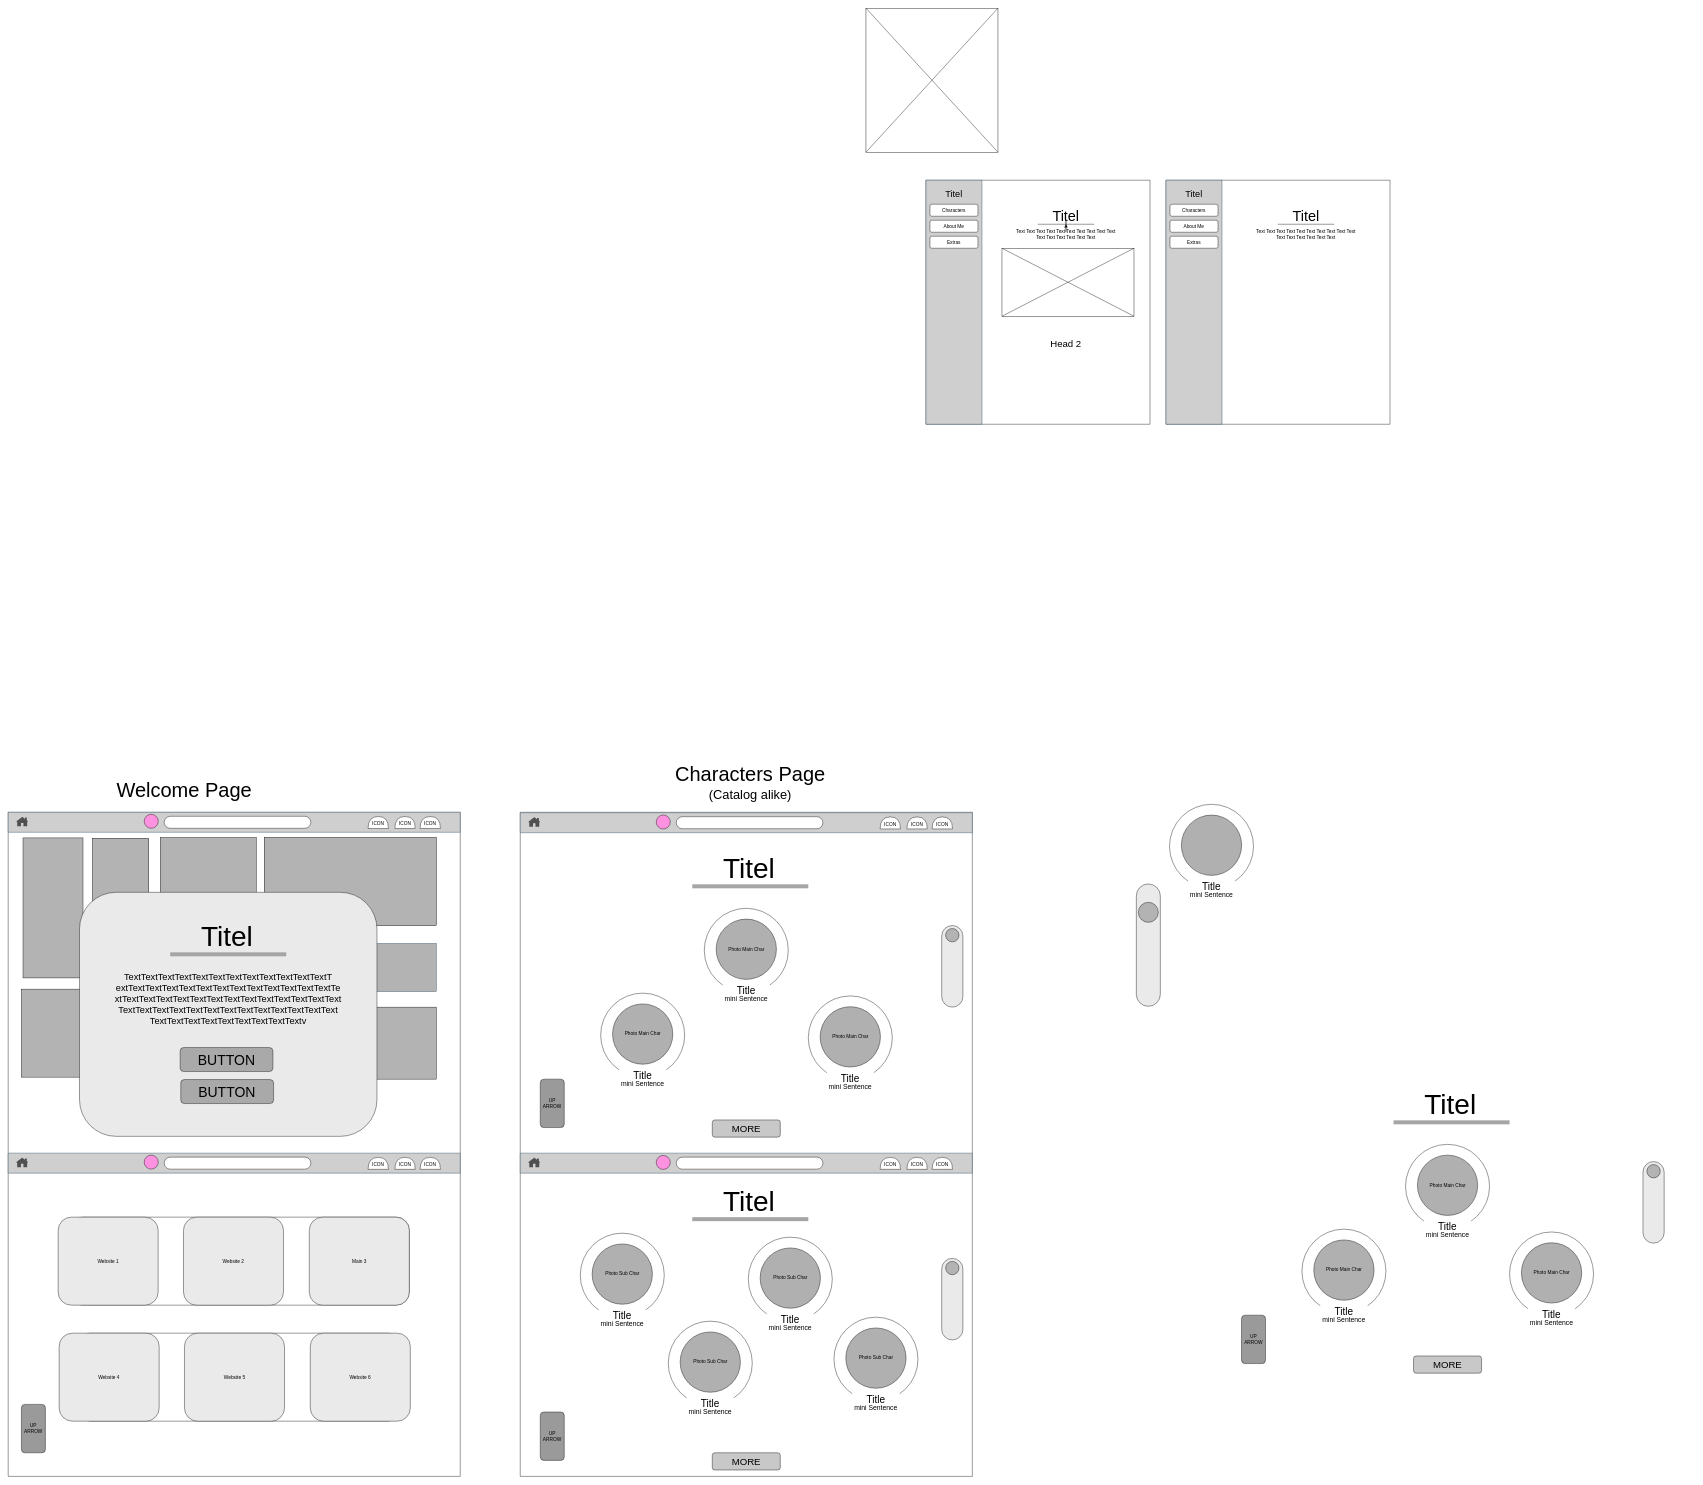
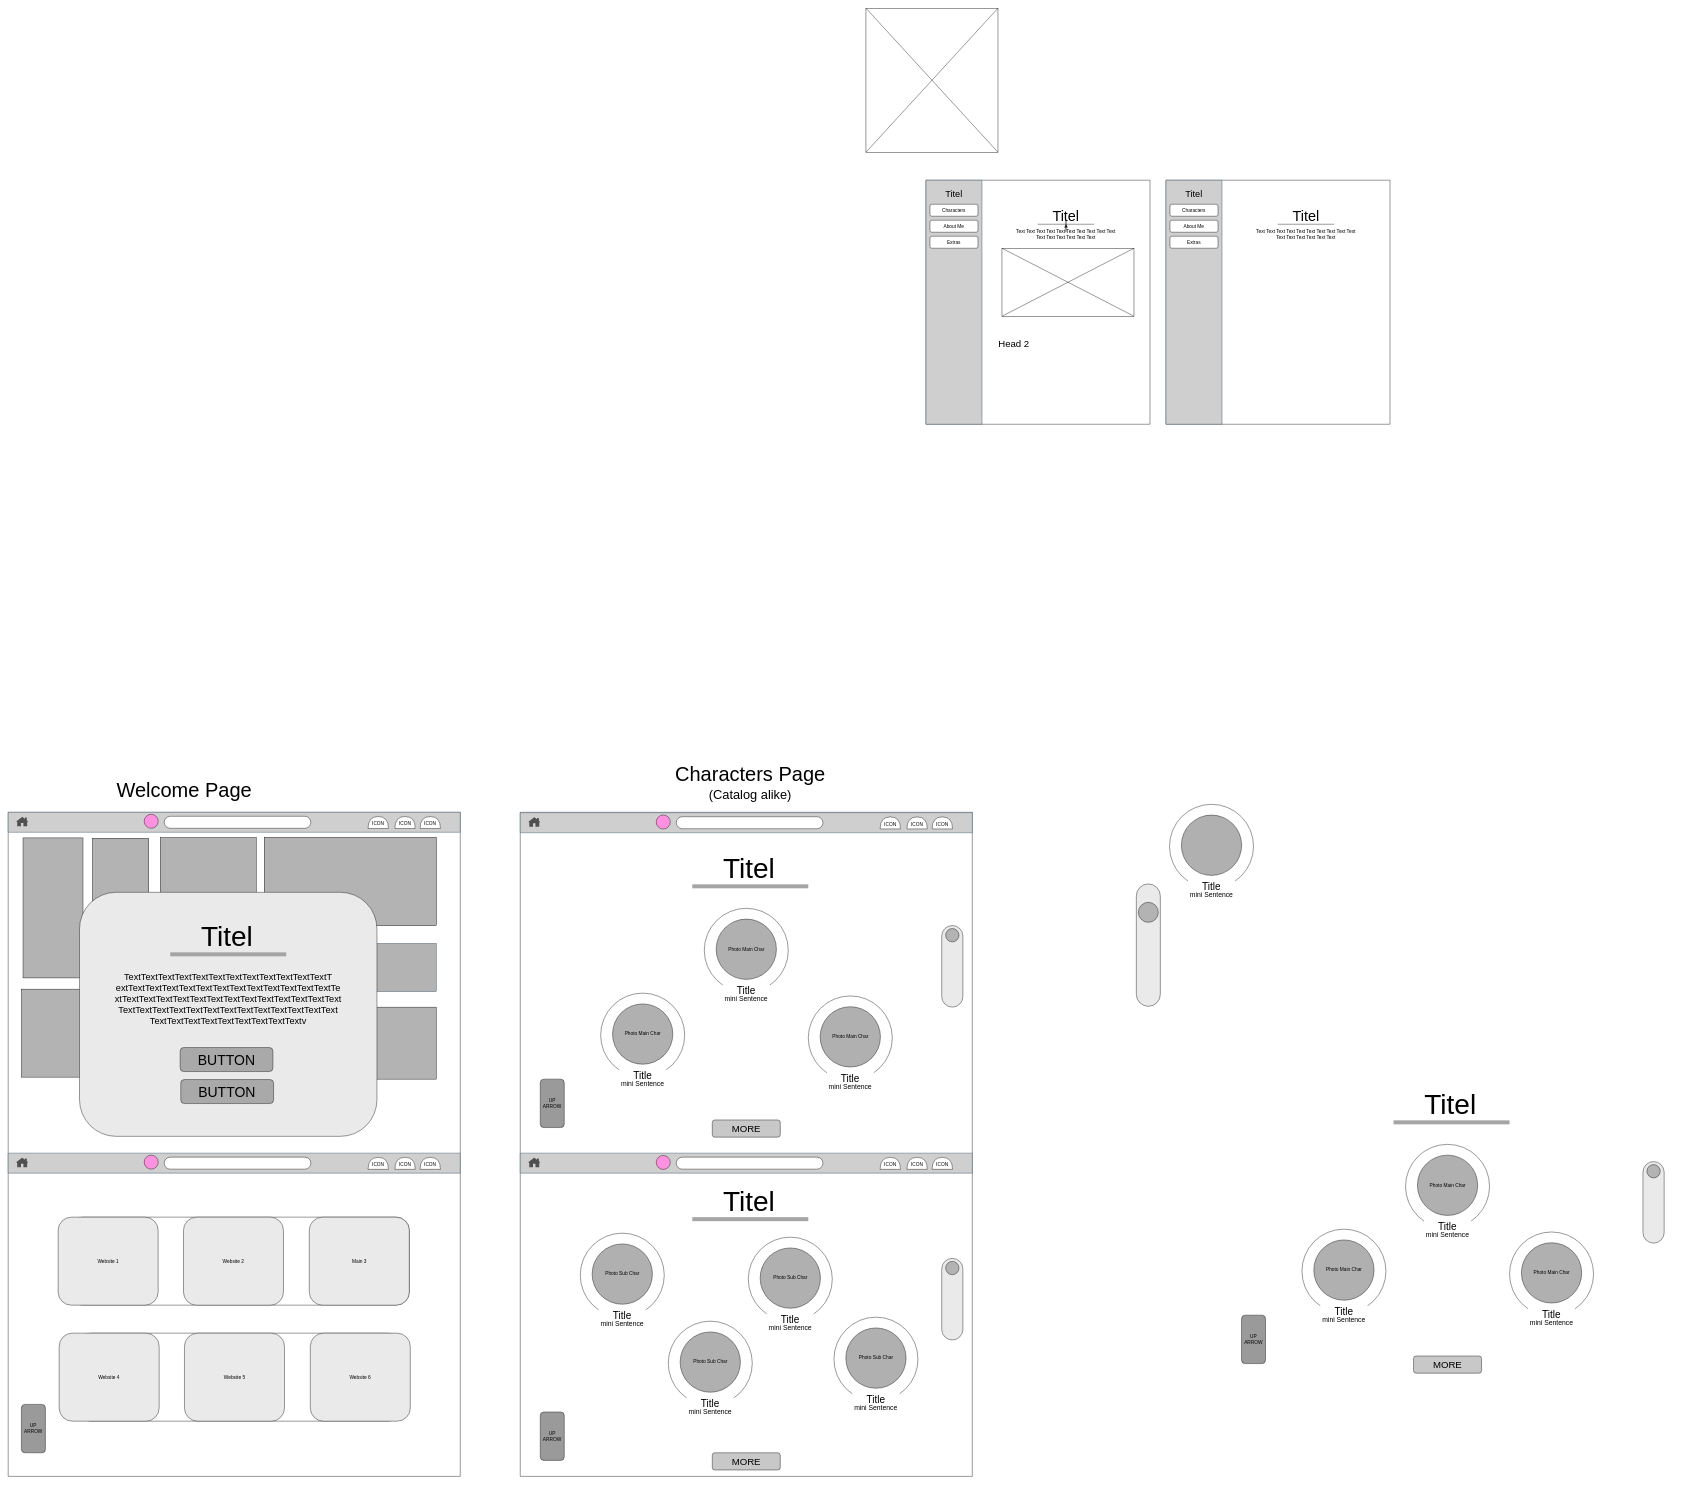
(1066, 344) -> (1014, 344)
